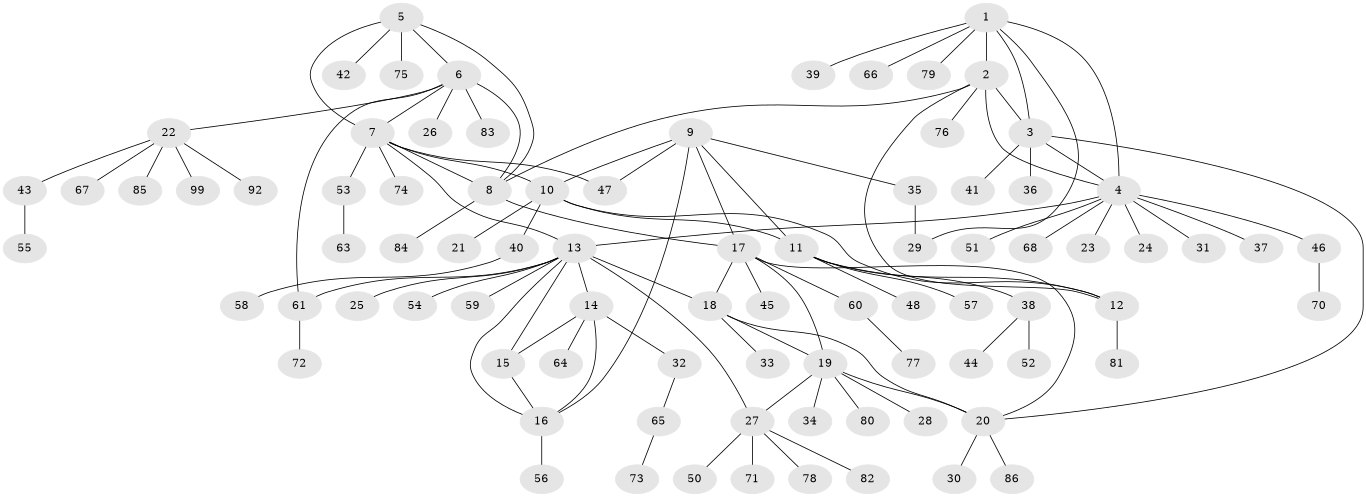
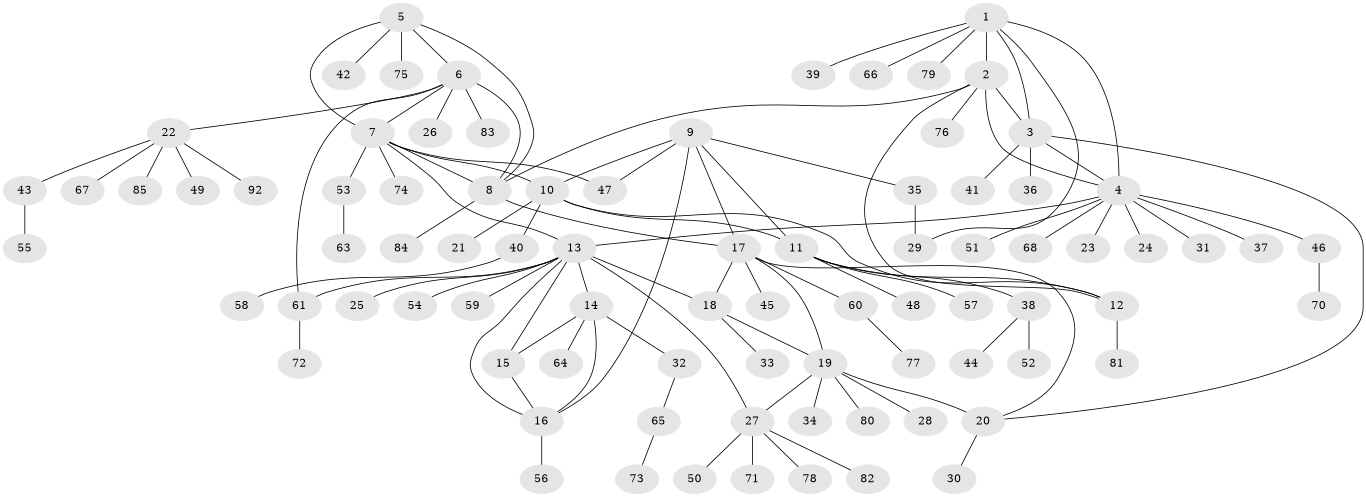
(198, 191) -> (198, 191)
(854, 349) -> none
(1012, 479) -> none
